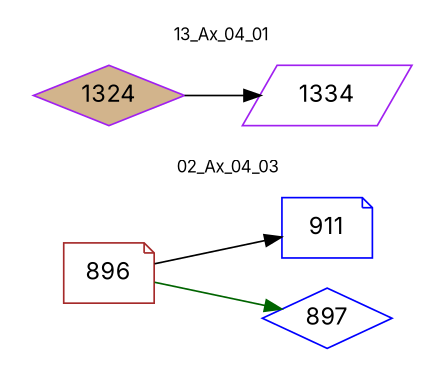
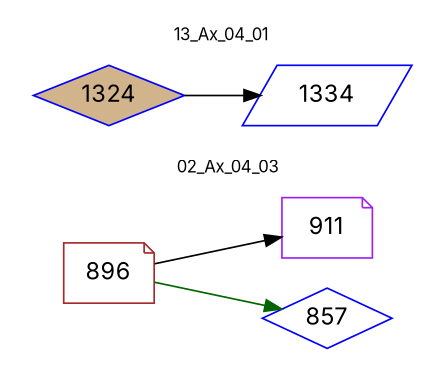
(109, 95) -> (109, 95)
(327, 95) -> (327, 95)
(327, 228) -> (327, 228)
(327, 318) -> (327, 318)
